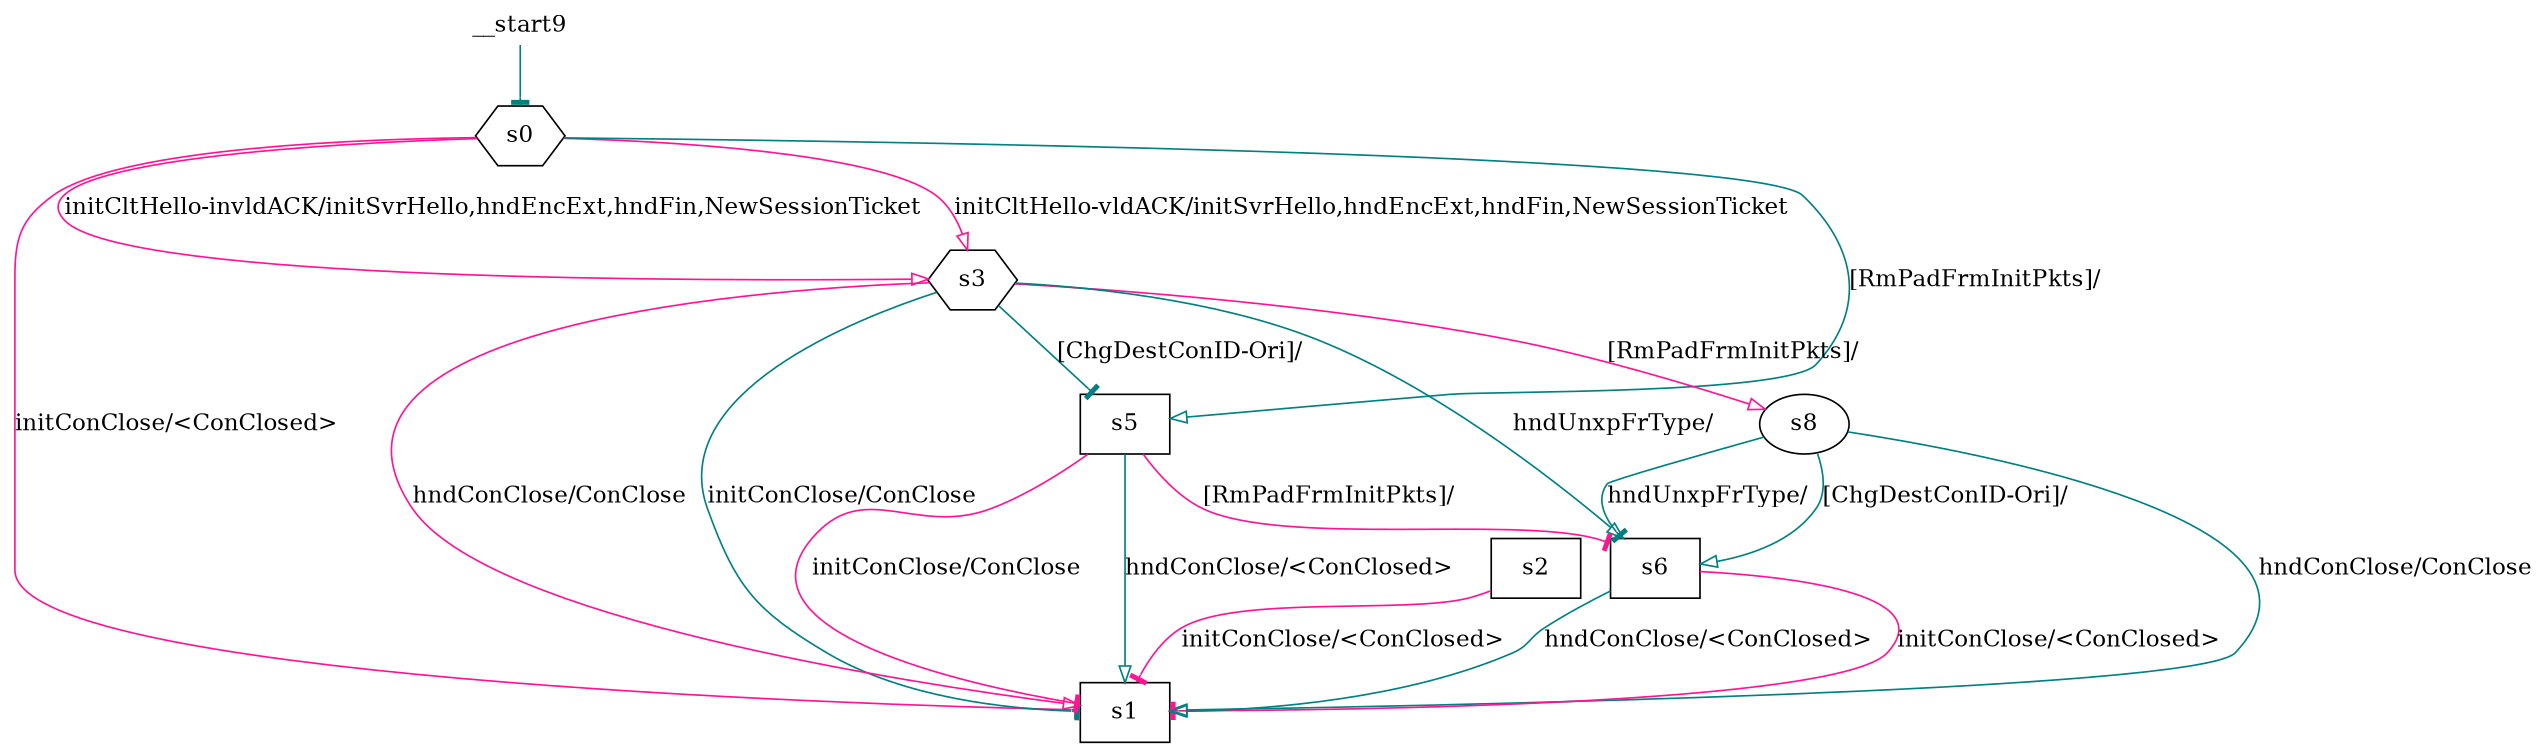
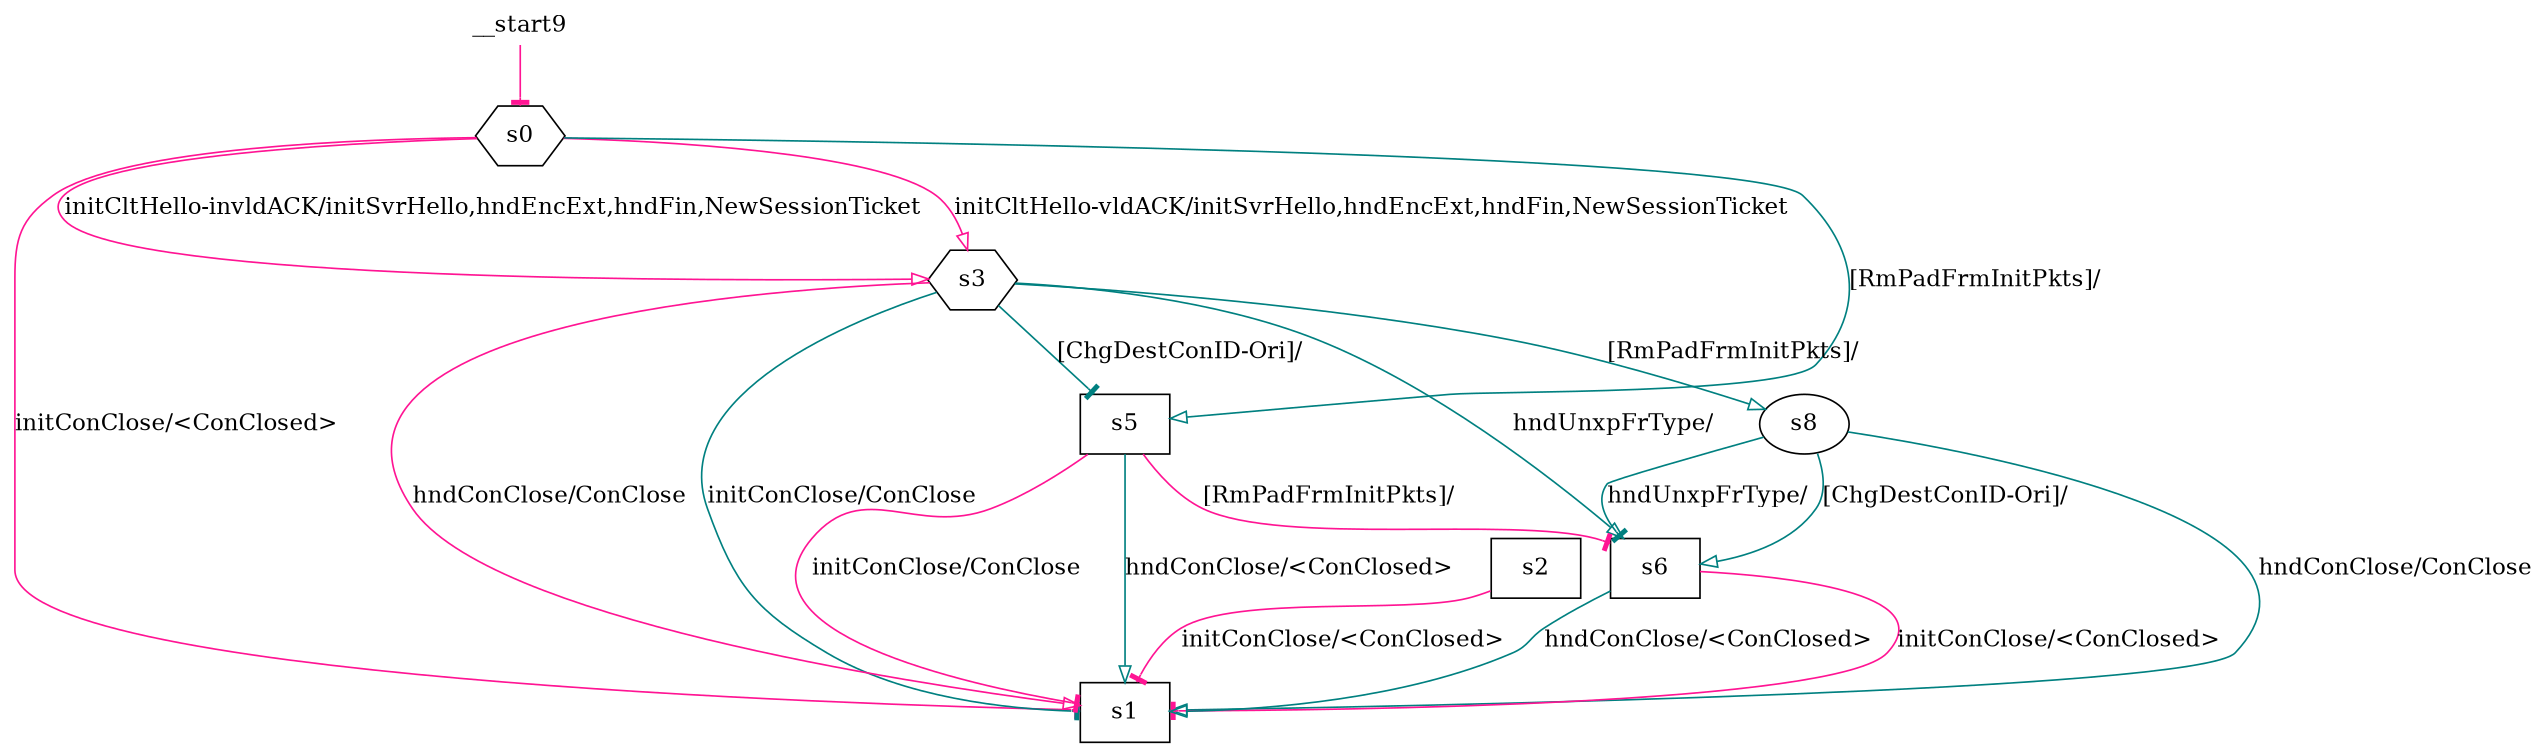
(520, 71) -> (520, 71)
(1386, 319) -> (1386, 319)
